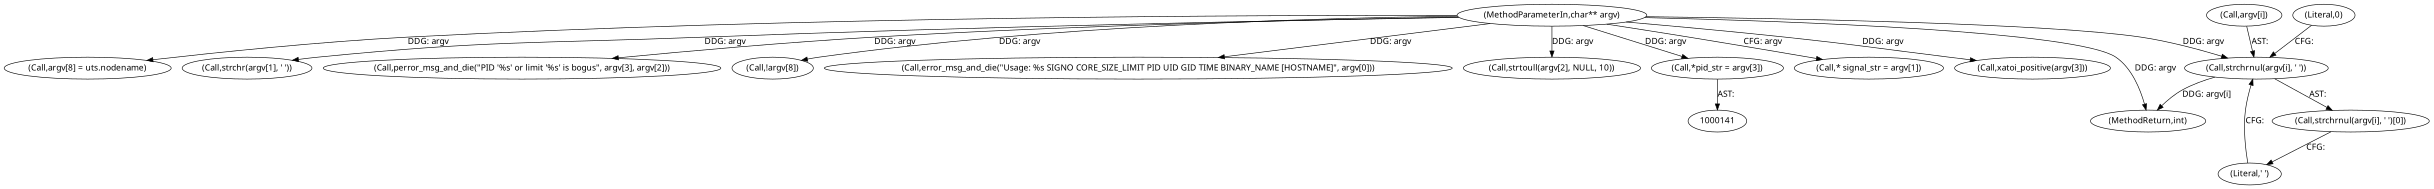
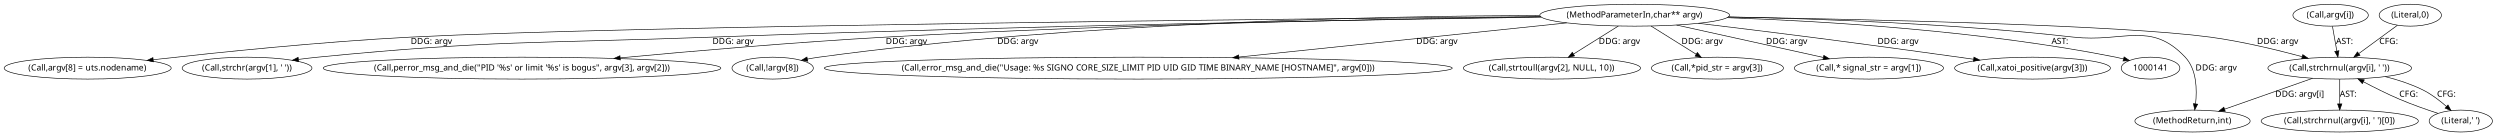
(1763, 42) -> (1787, 42)
(1717, 92) -> (1926, 31)
(2302, 147) -> (2418, 88)
